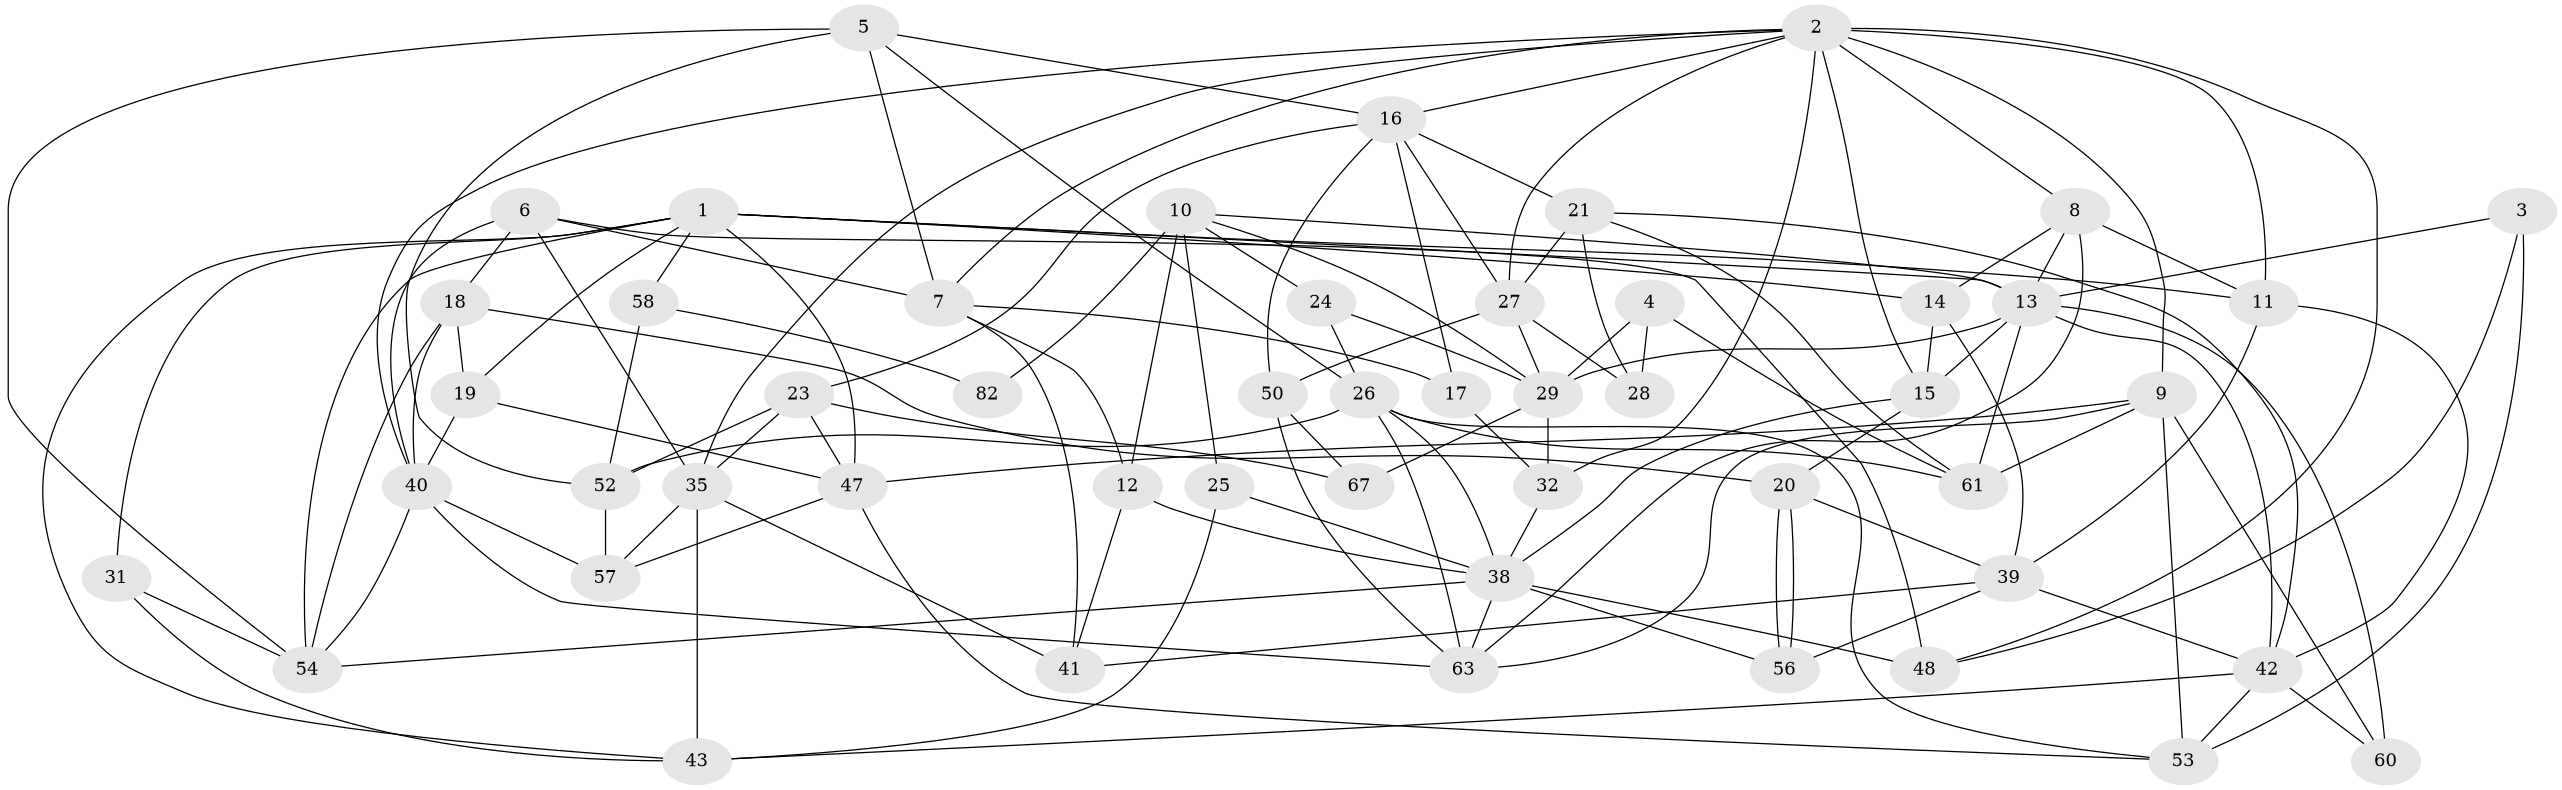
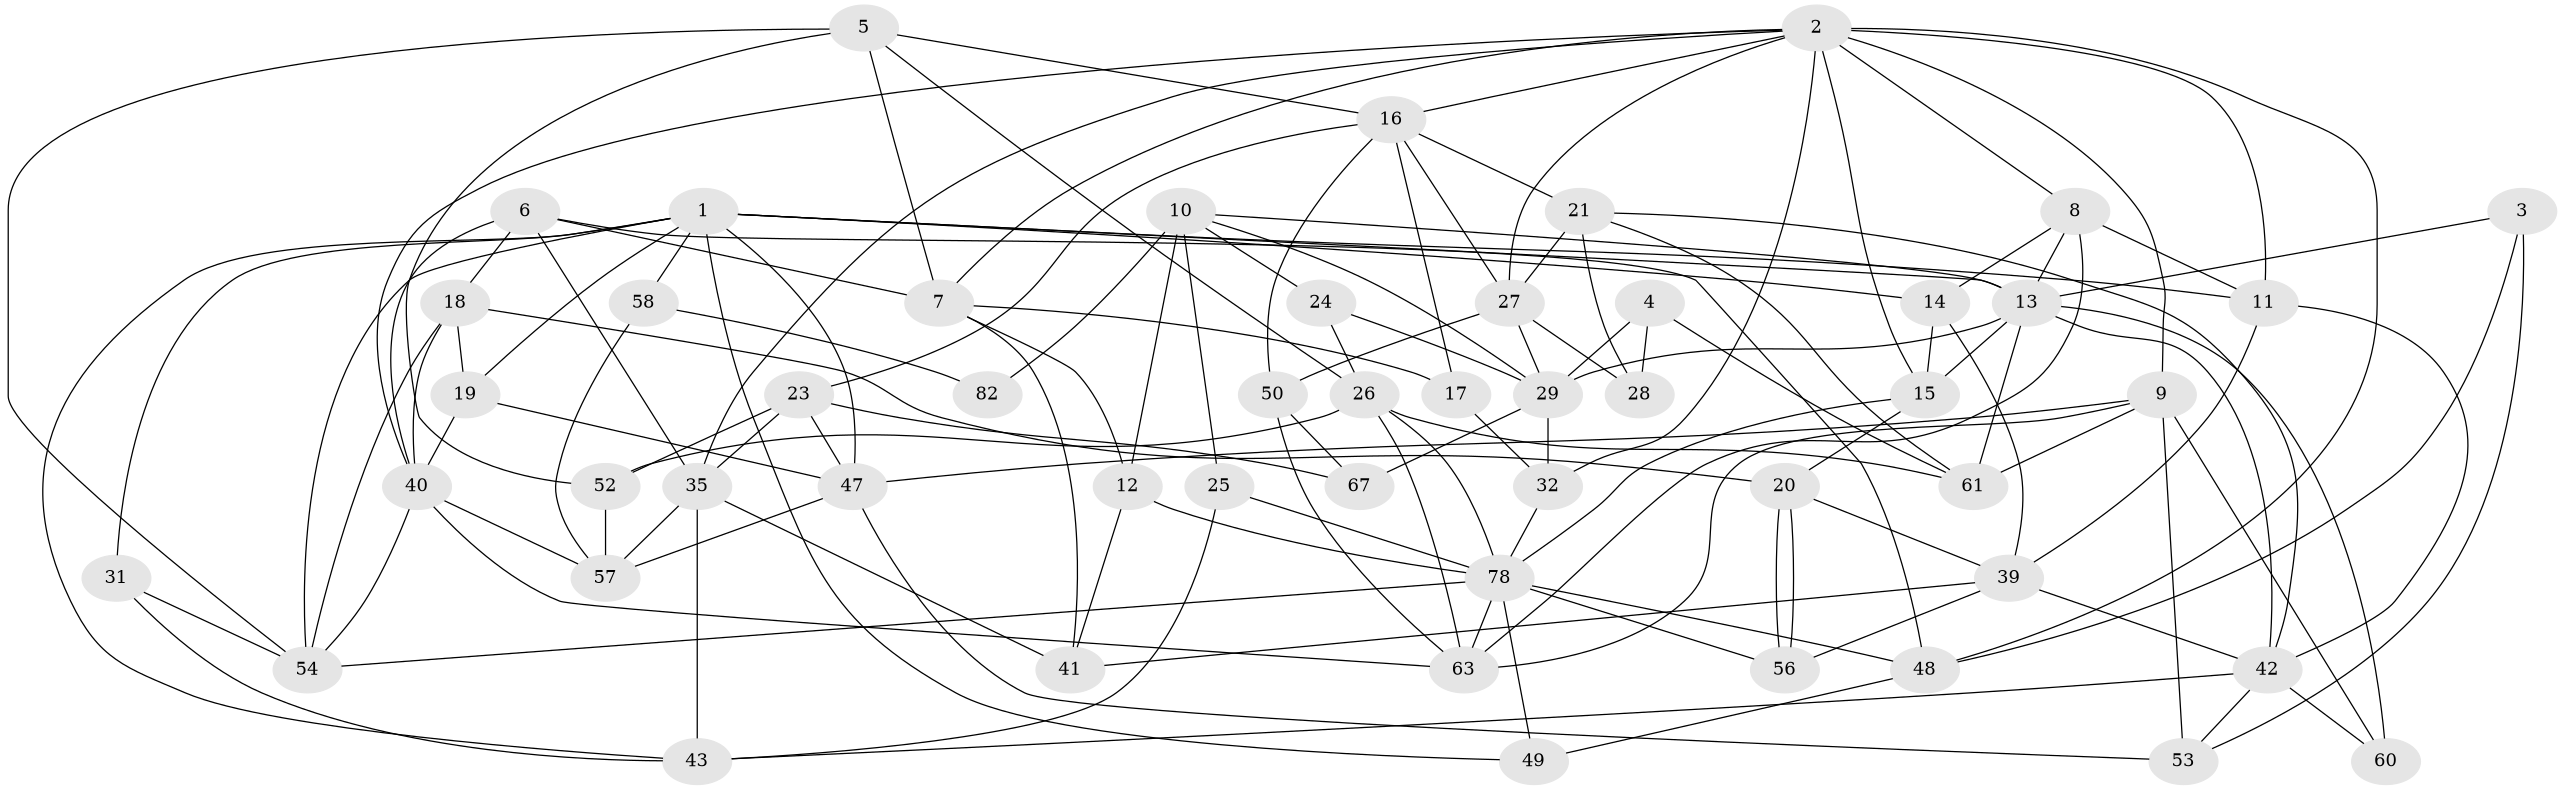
(625, 395) -> (568, 438)
(1853, 495) -> none
(1500, 578) -> (1500, 578)
none -> (1534, 762)
